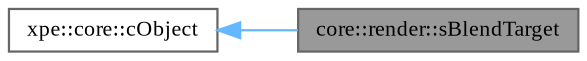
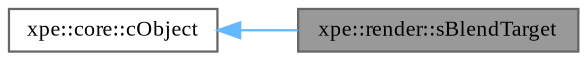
(438, 30) -> (438, 30)
